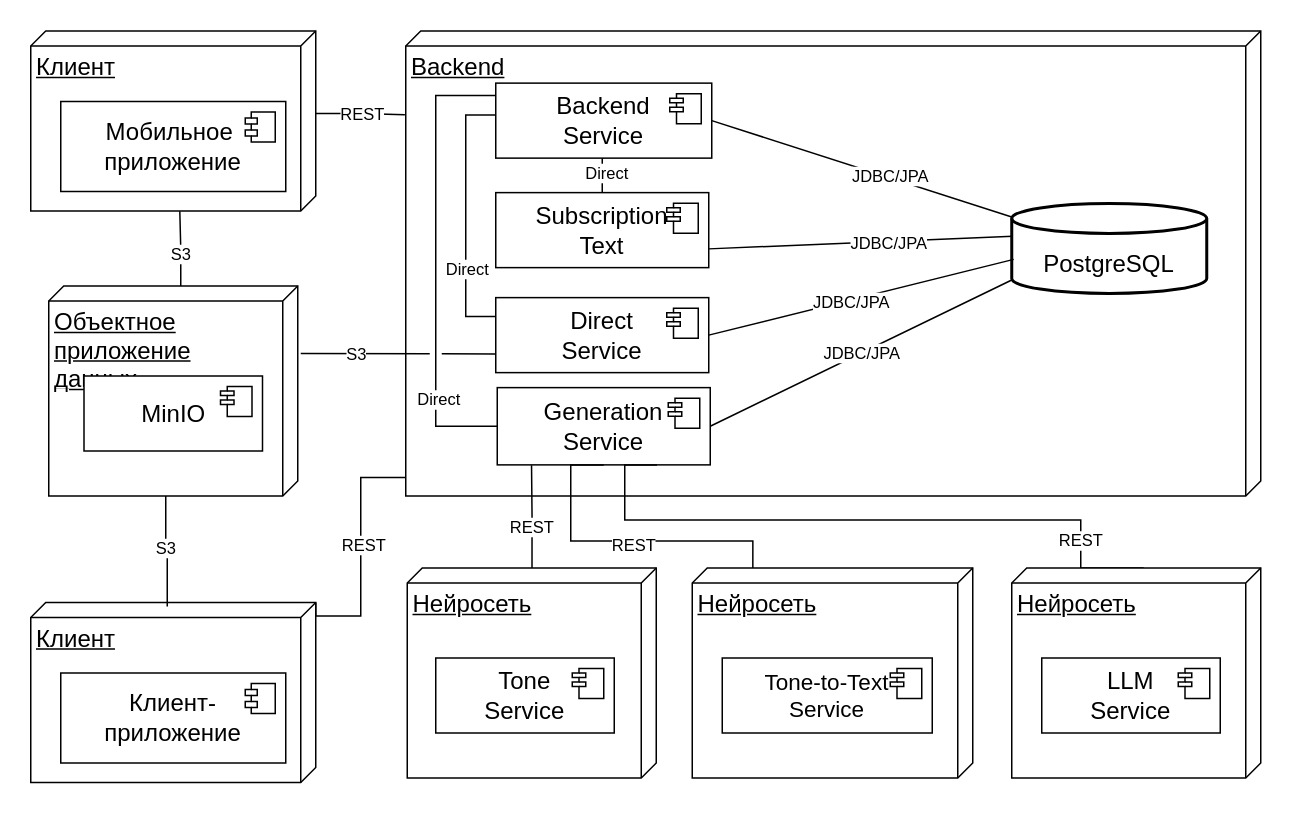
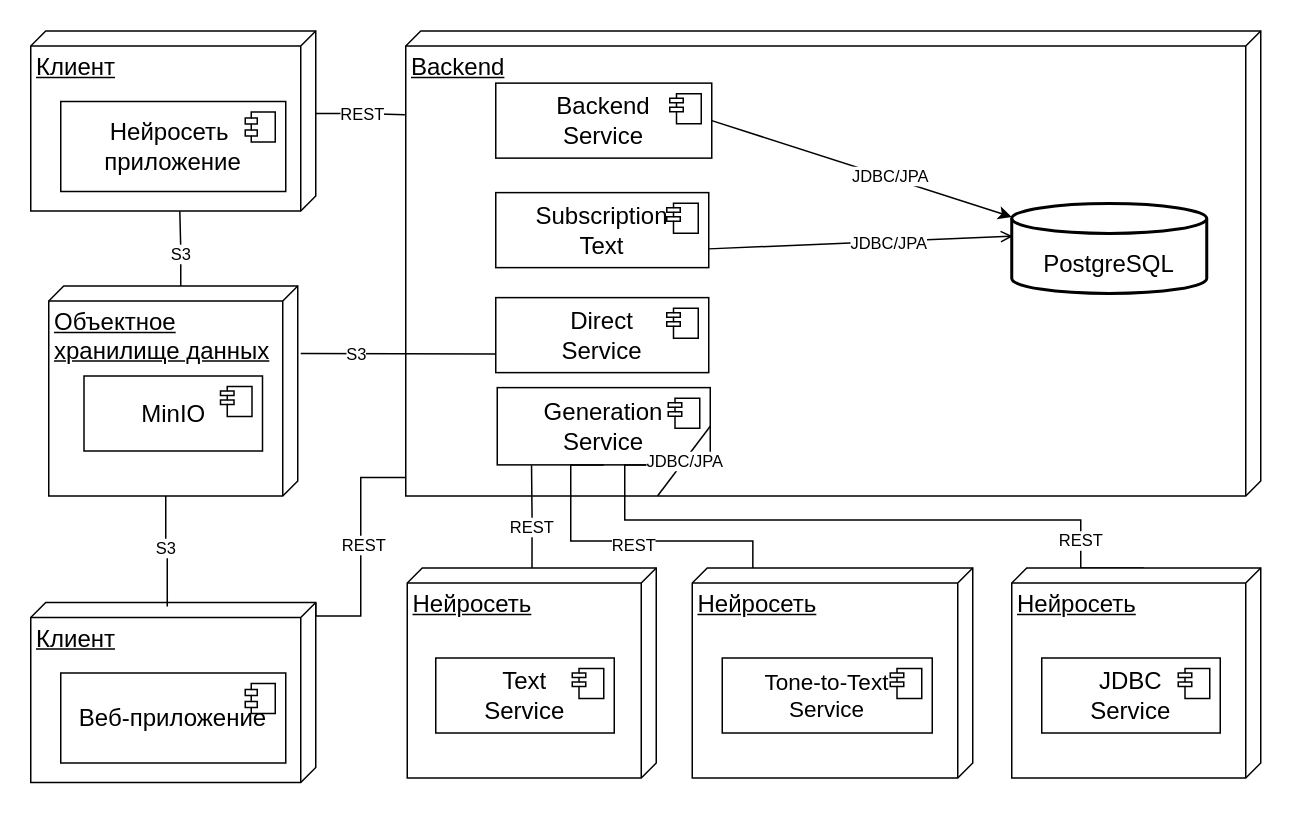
(173, 146) -> (173, 146)
(602, 174) -> none
(466, 214) -> none
(1004, 214) -> (1001, 213)
(1007, 236) -> (1007, 236)
(436, 260) -> none
(861, 297) -> none
(167, 330) -> (167, 330)
(859, 354) -> (685, 459)
(525, 695) -> (525, 695)
(1131, 695) -> (1131, 695)
(173, 718) -> (173, 718)
